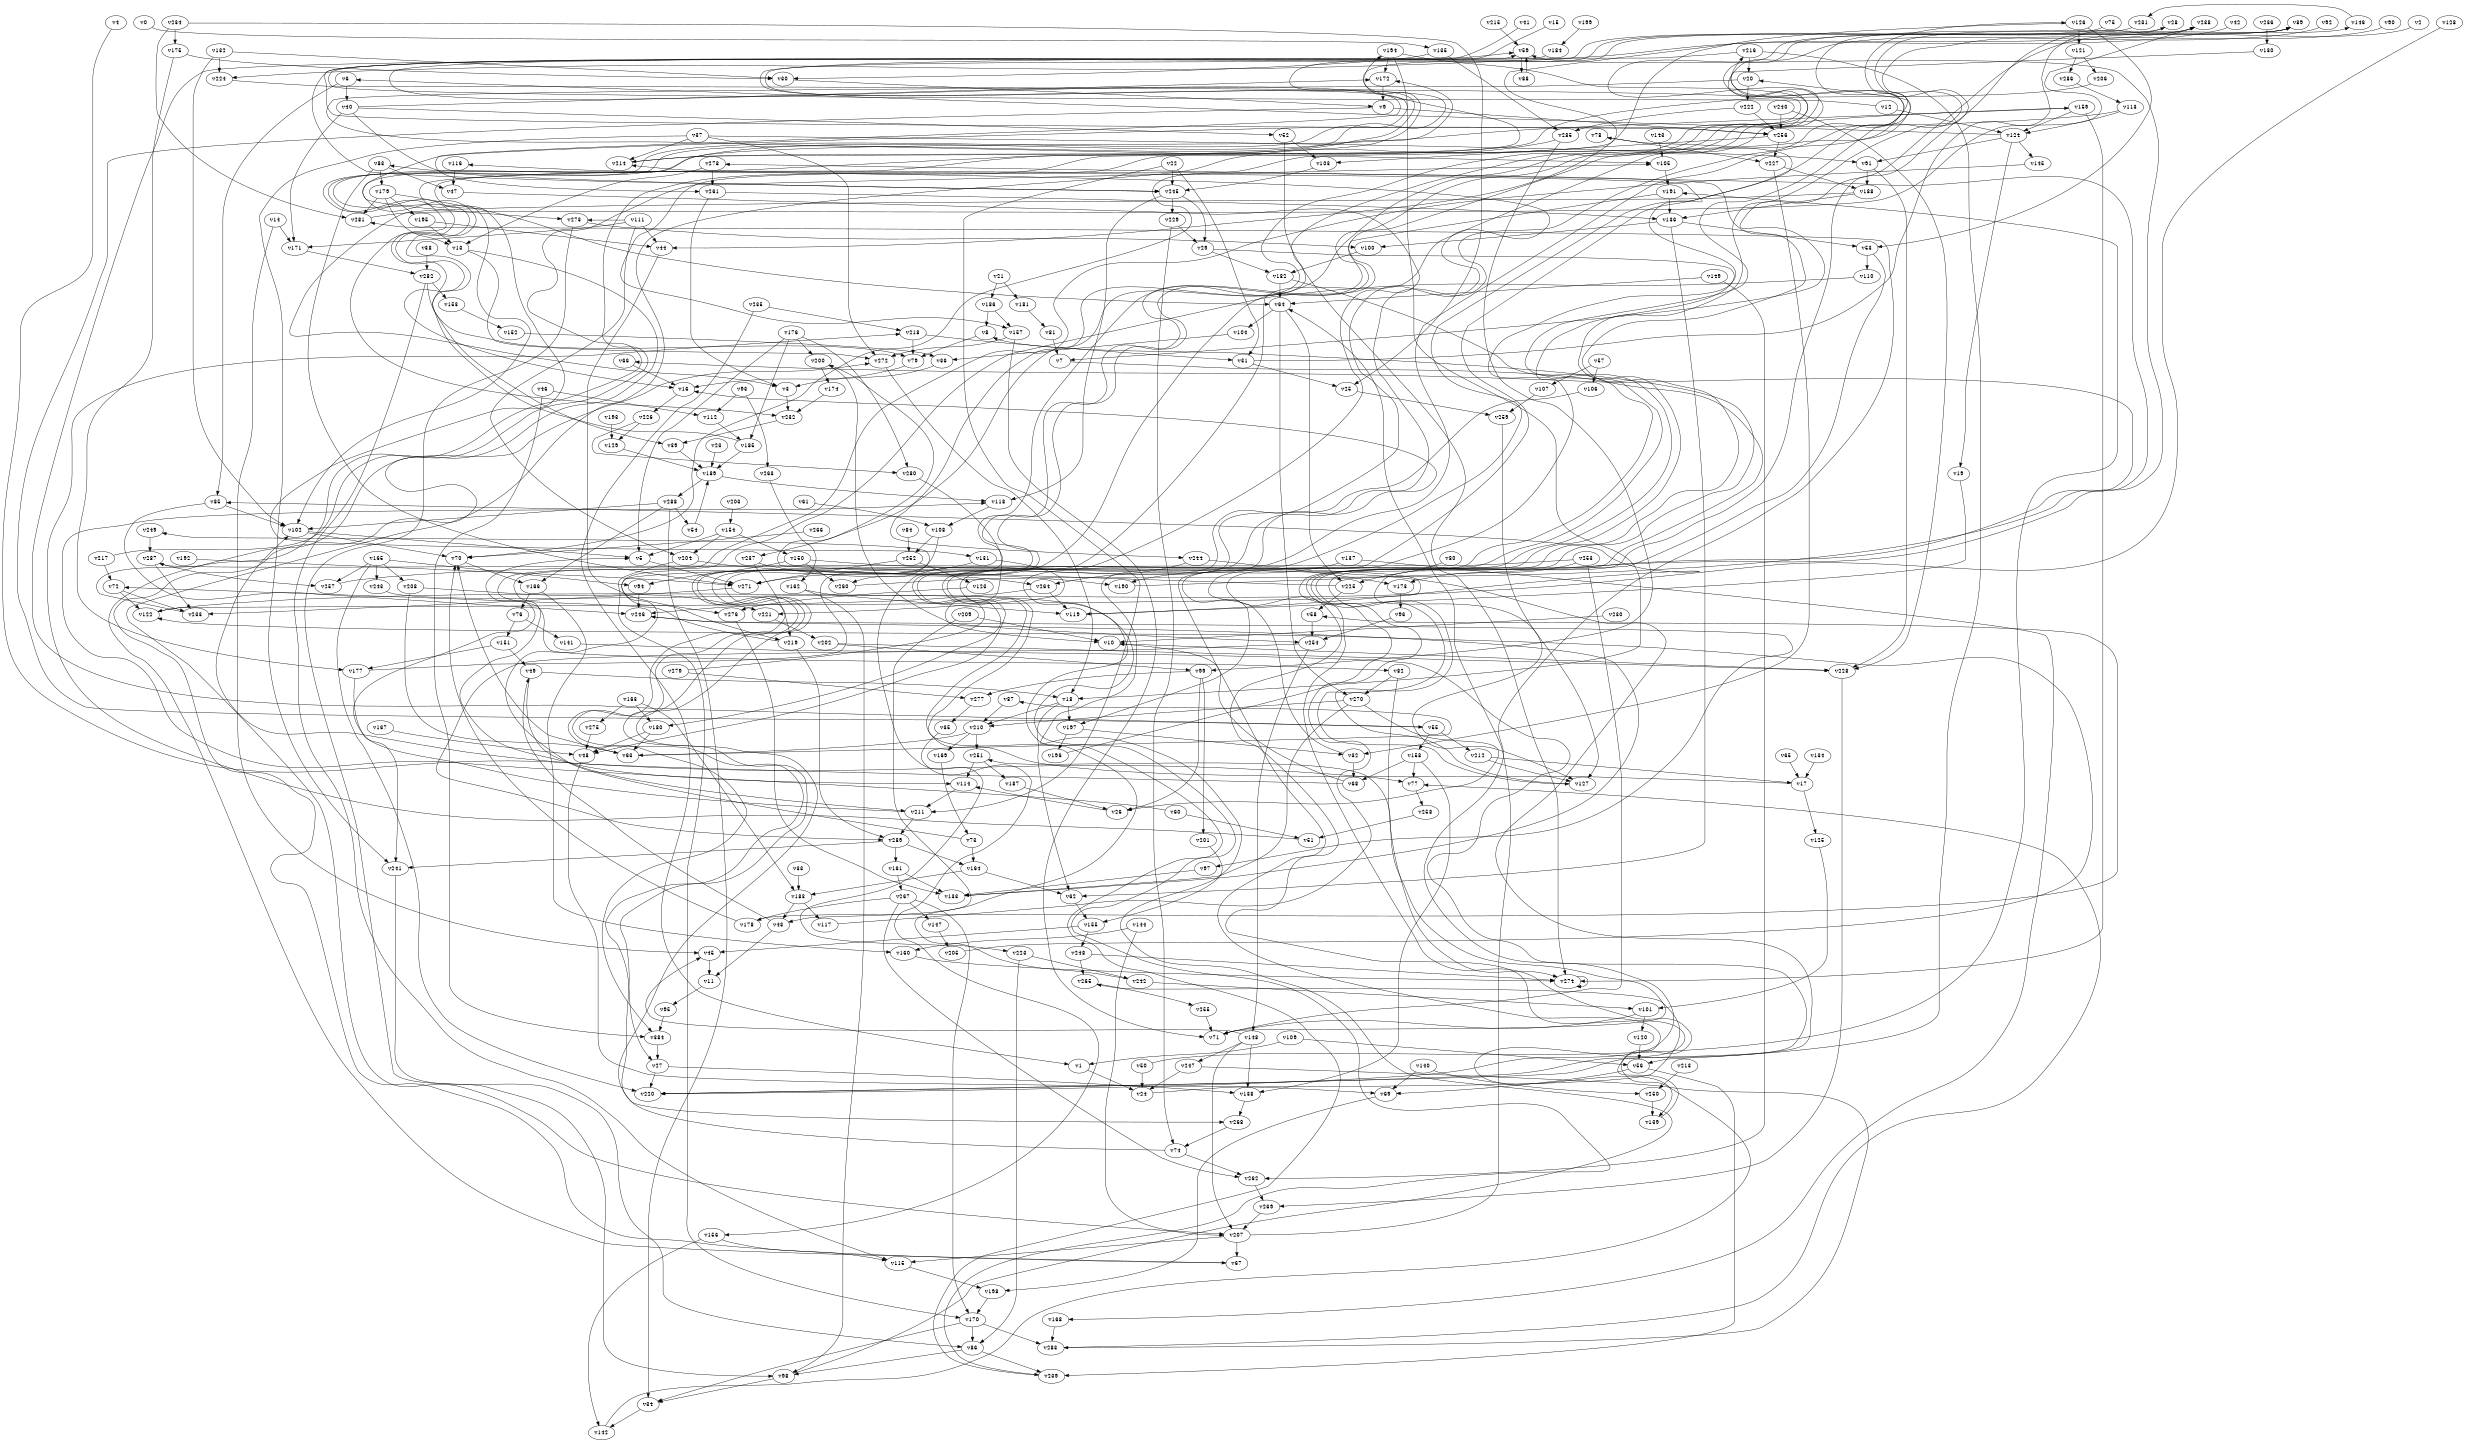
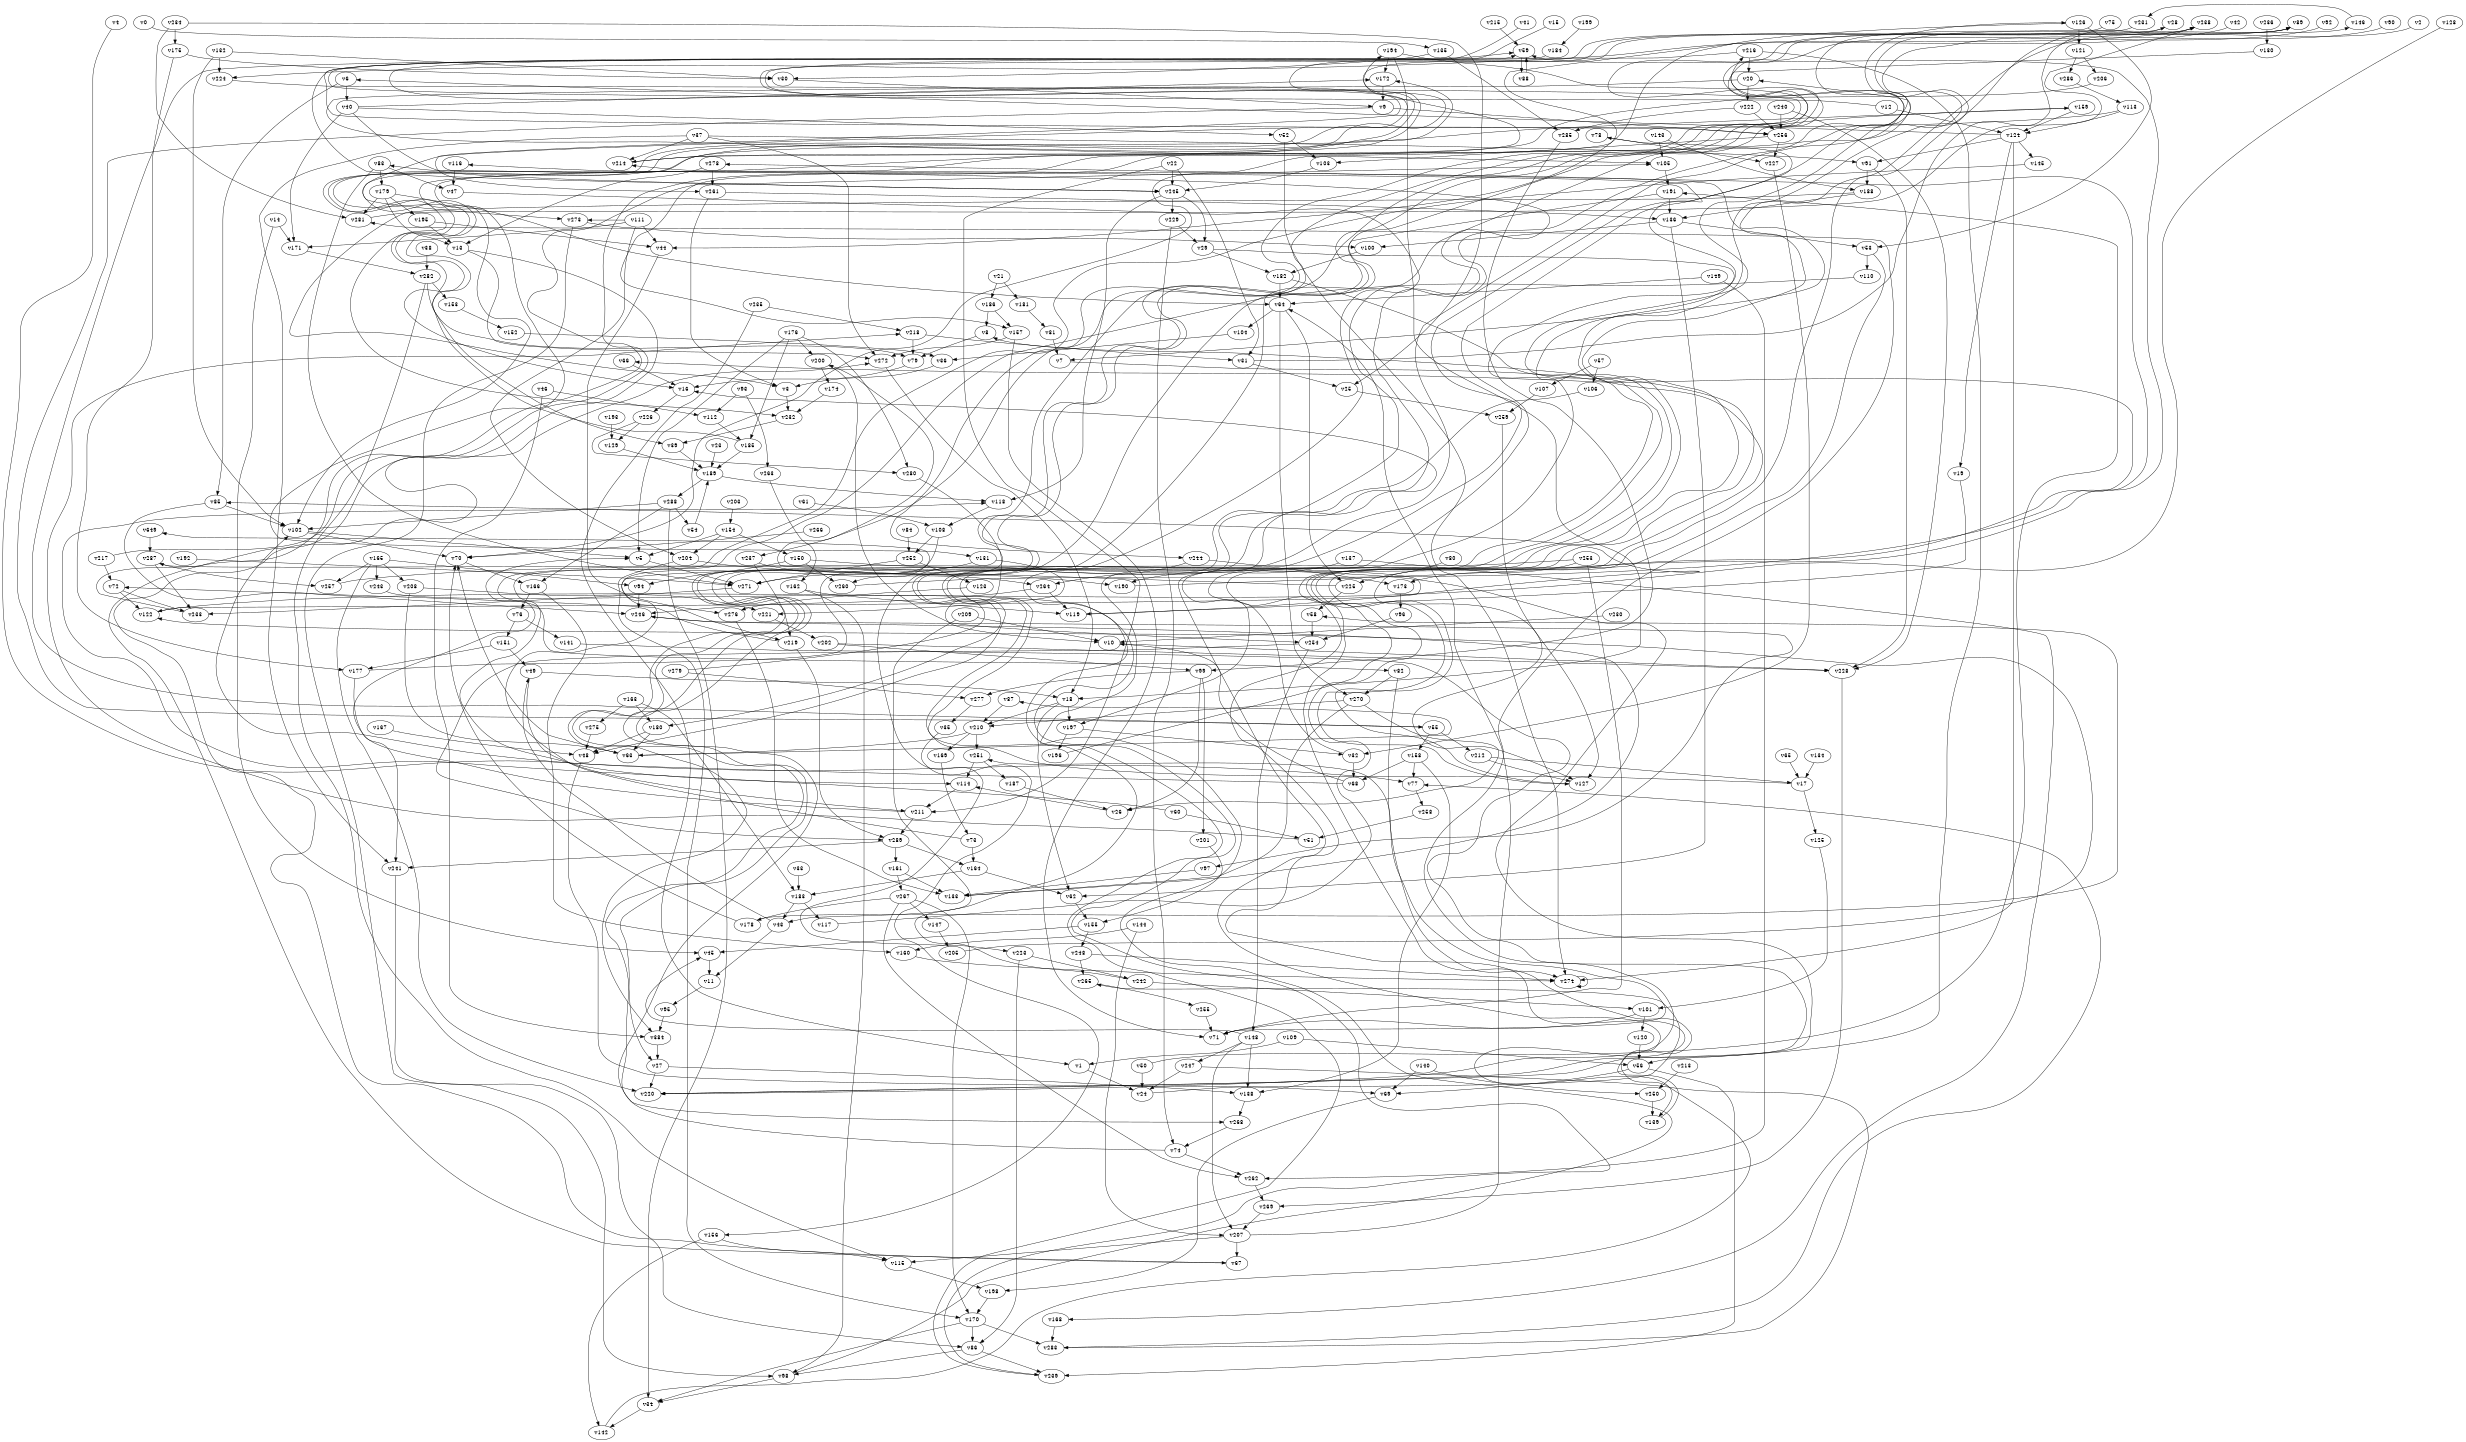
(1825, 179) -> (1757, 171)
(150, 530) -> (150, 530)
(161, 597) -> none
(2103, 782) -> (2014, 741)
